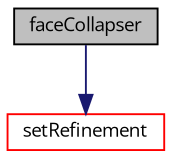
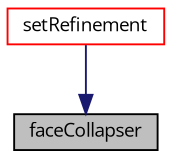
(86, 70) -> (86, 70)
